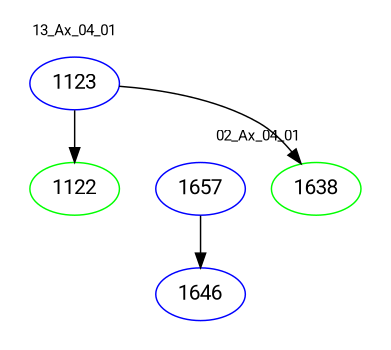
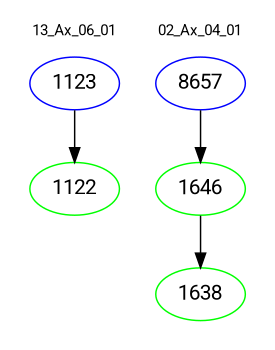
(75, 31) -> (75, 31)
(212, 103) -> (201, 234)
(201, 189) -> (201, 83)
(201, 294) -> (201, 189)
